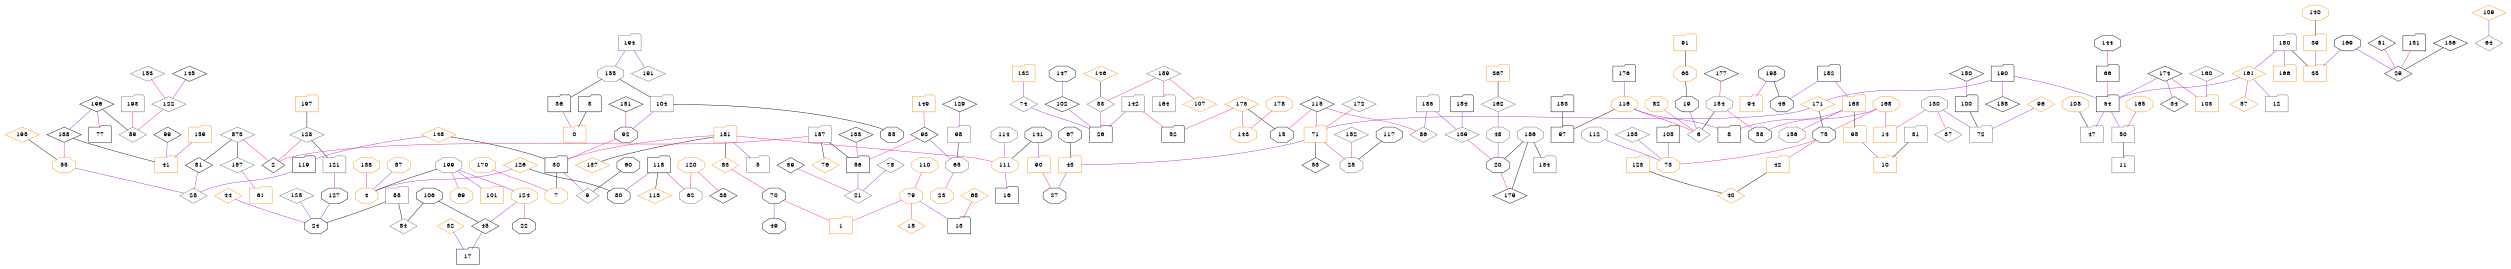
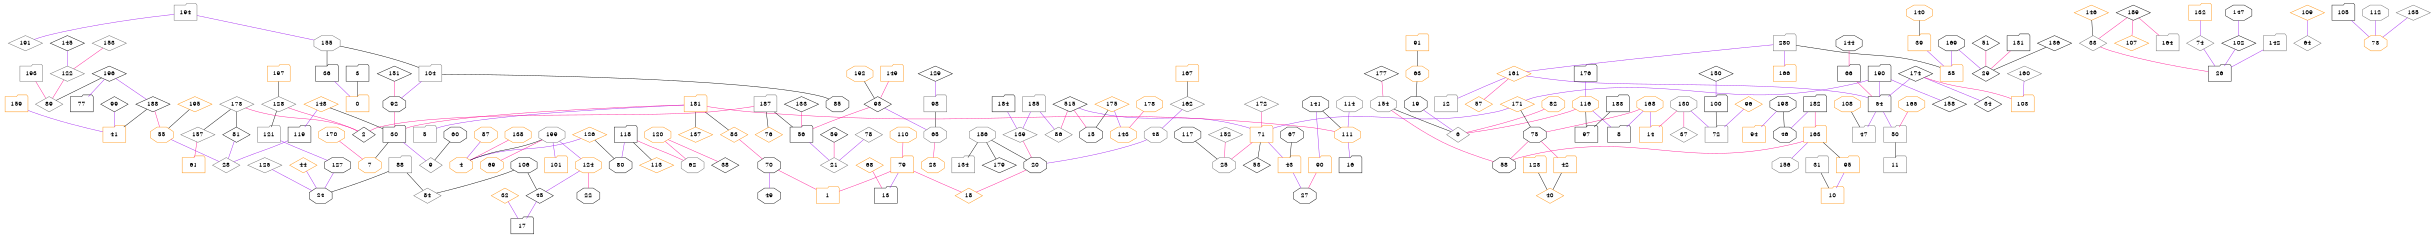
(2285, 43) -> (1785, 43)
none -> (860, 74)
(1164, 74) -> (2133, 13)
(1498, 74) -> (1187, 74)
(1317, 104) -> (1070, 104)
(237, 135) -> (237, 104)
(1173, 135) -> none
(1749, 156) -> (1519, 150)
(1504, 181) -> (1001, 181)
(911, 196) -> (902, 165)
